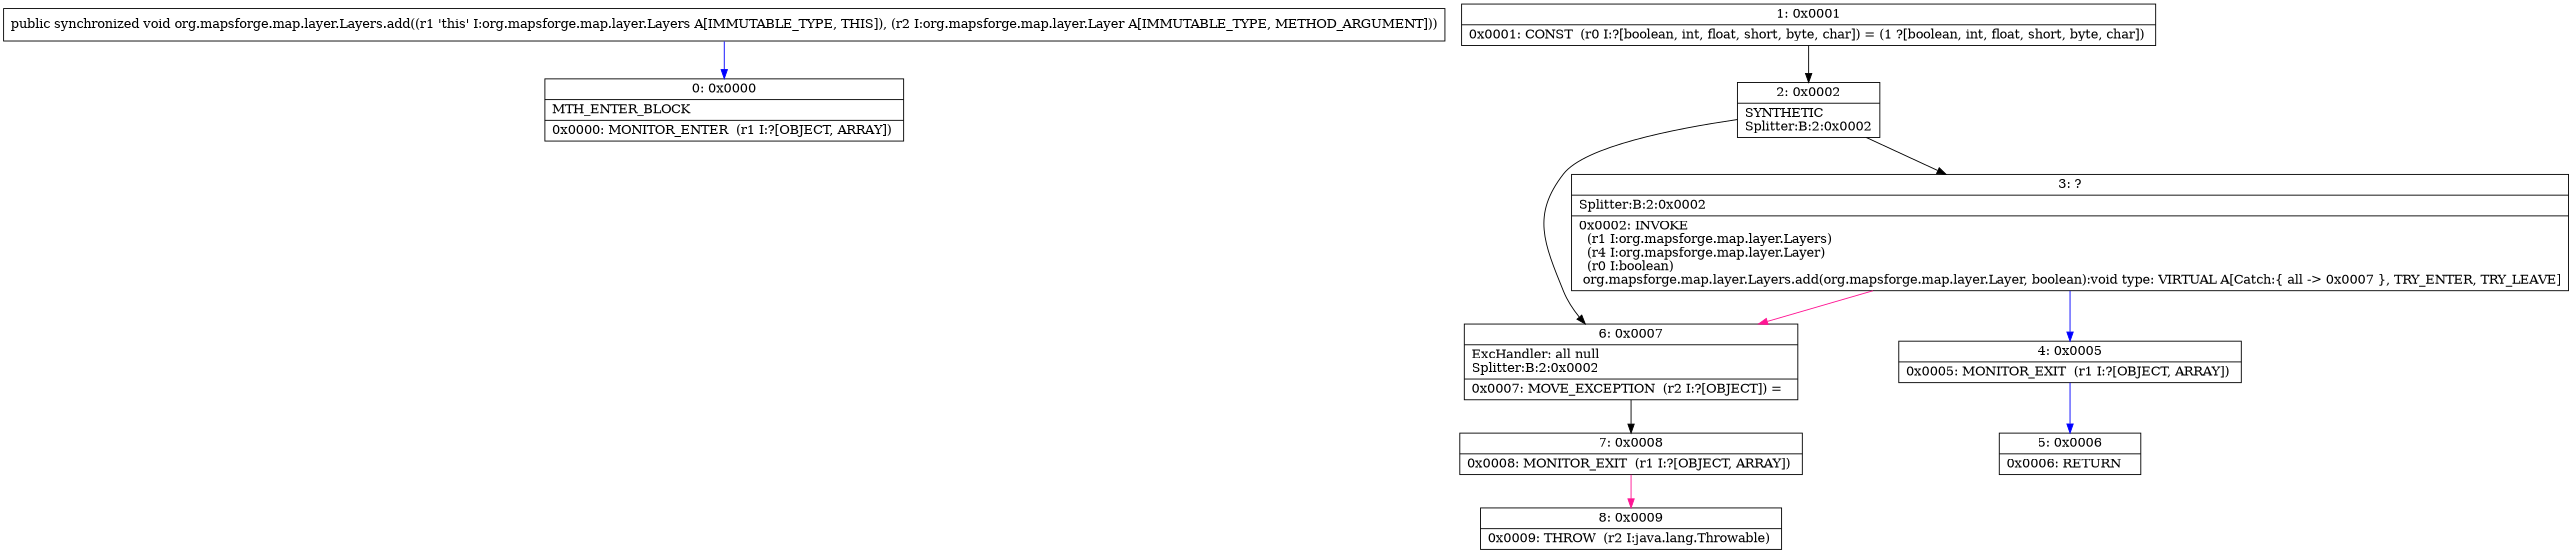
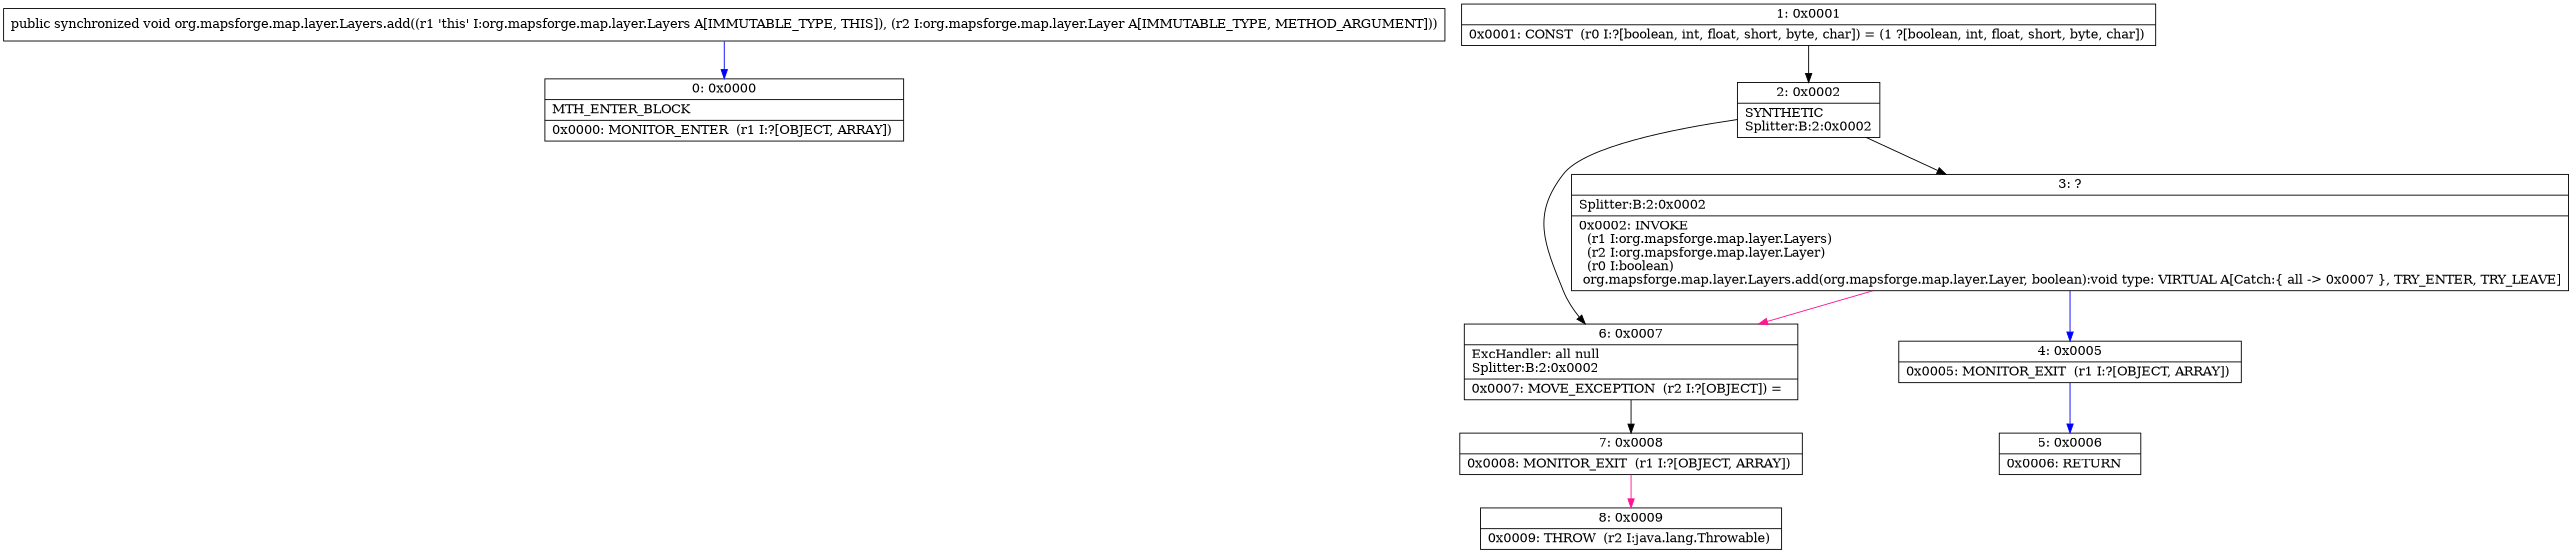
(1702, 253) -> (1702, 253)
